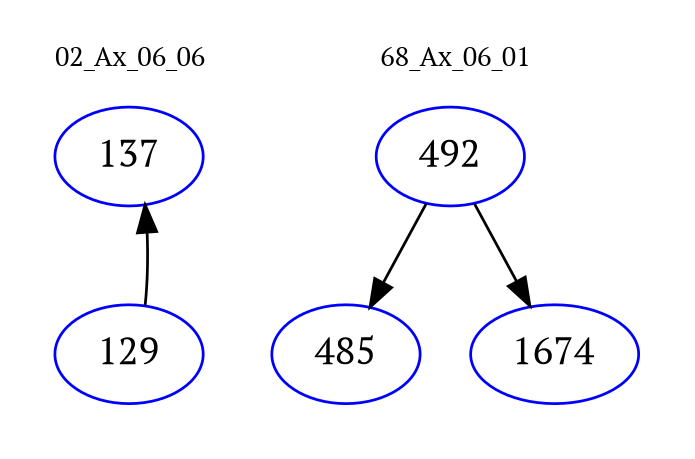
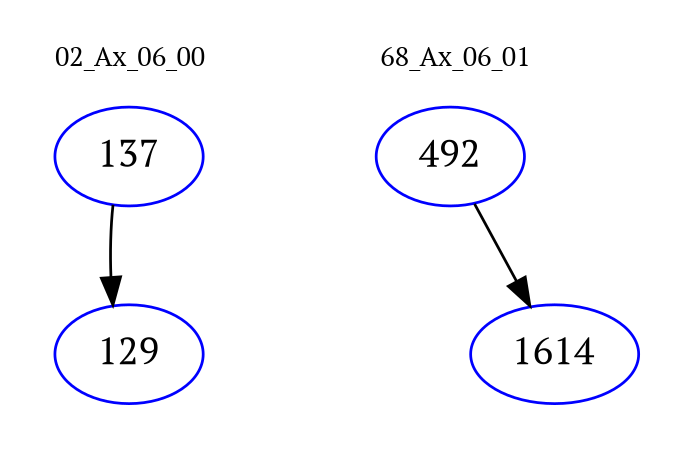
(130, 59) -> (130, 59)
(147, 269) -> (111, 241)
(346, 354) -> none
(555, 354) -> (555, 354)
